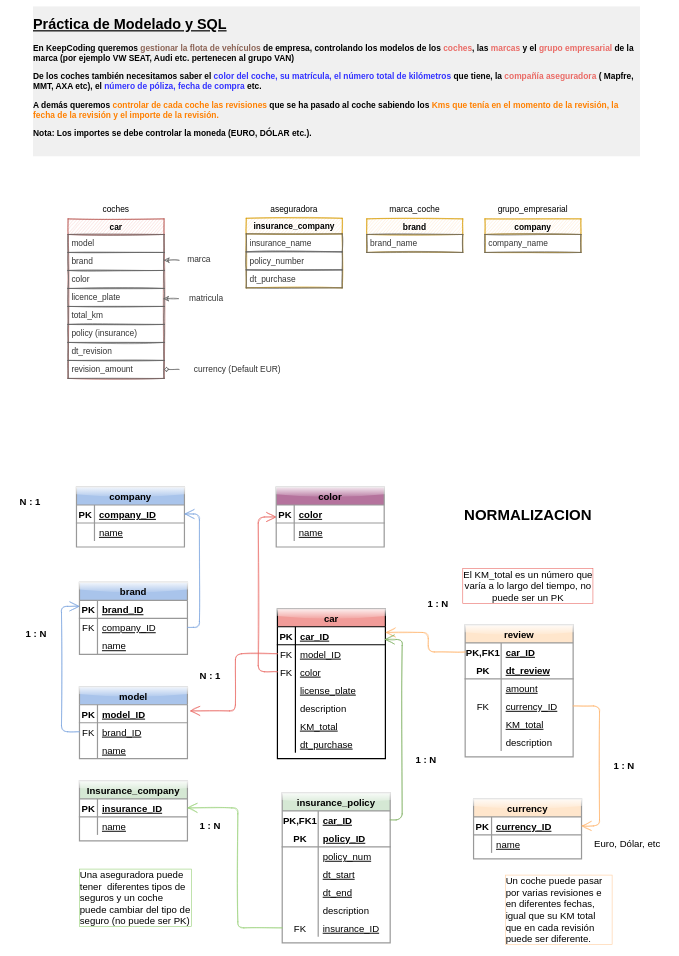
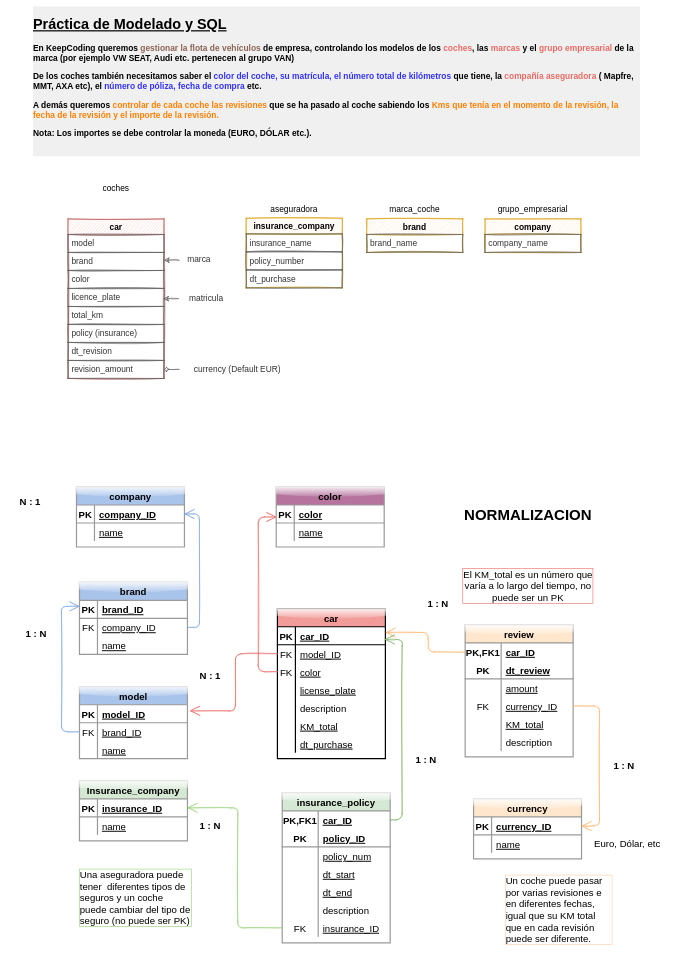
(116, 209) -> (116, 188)
